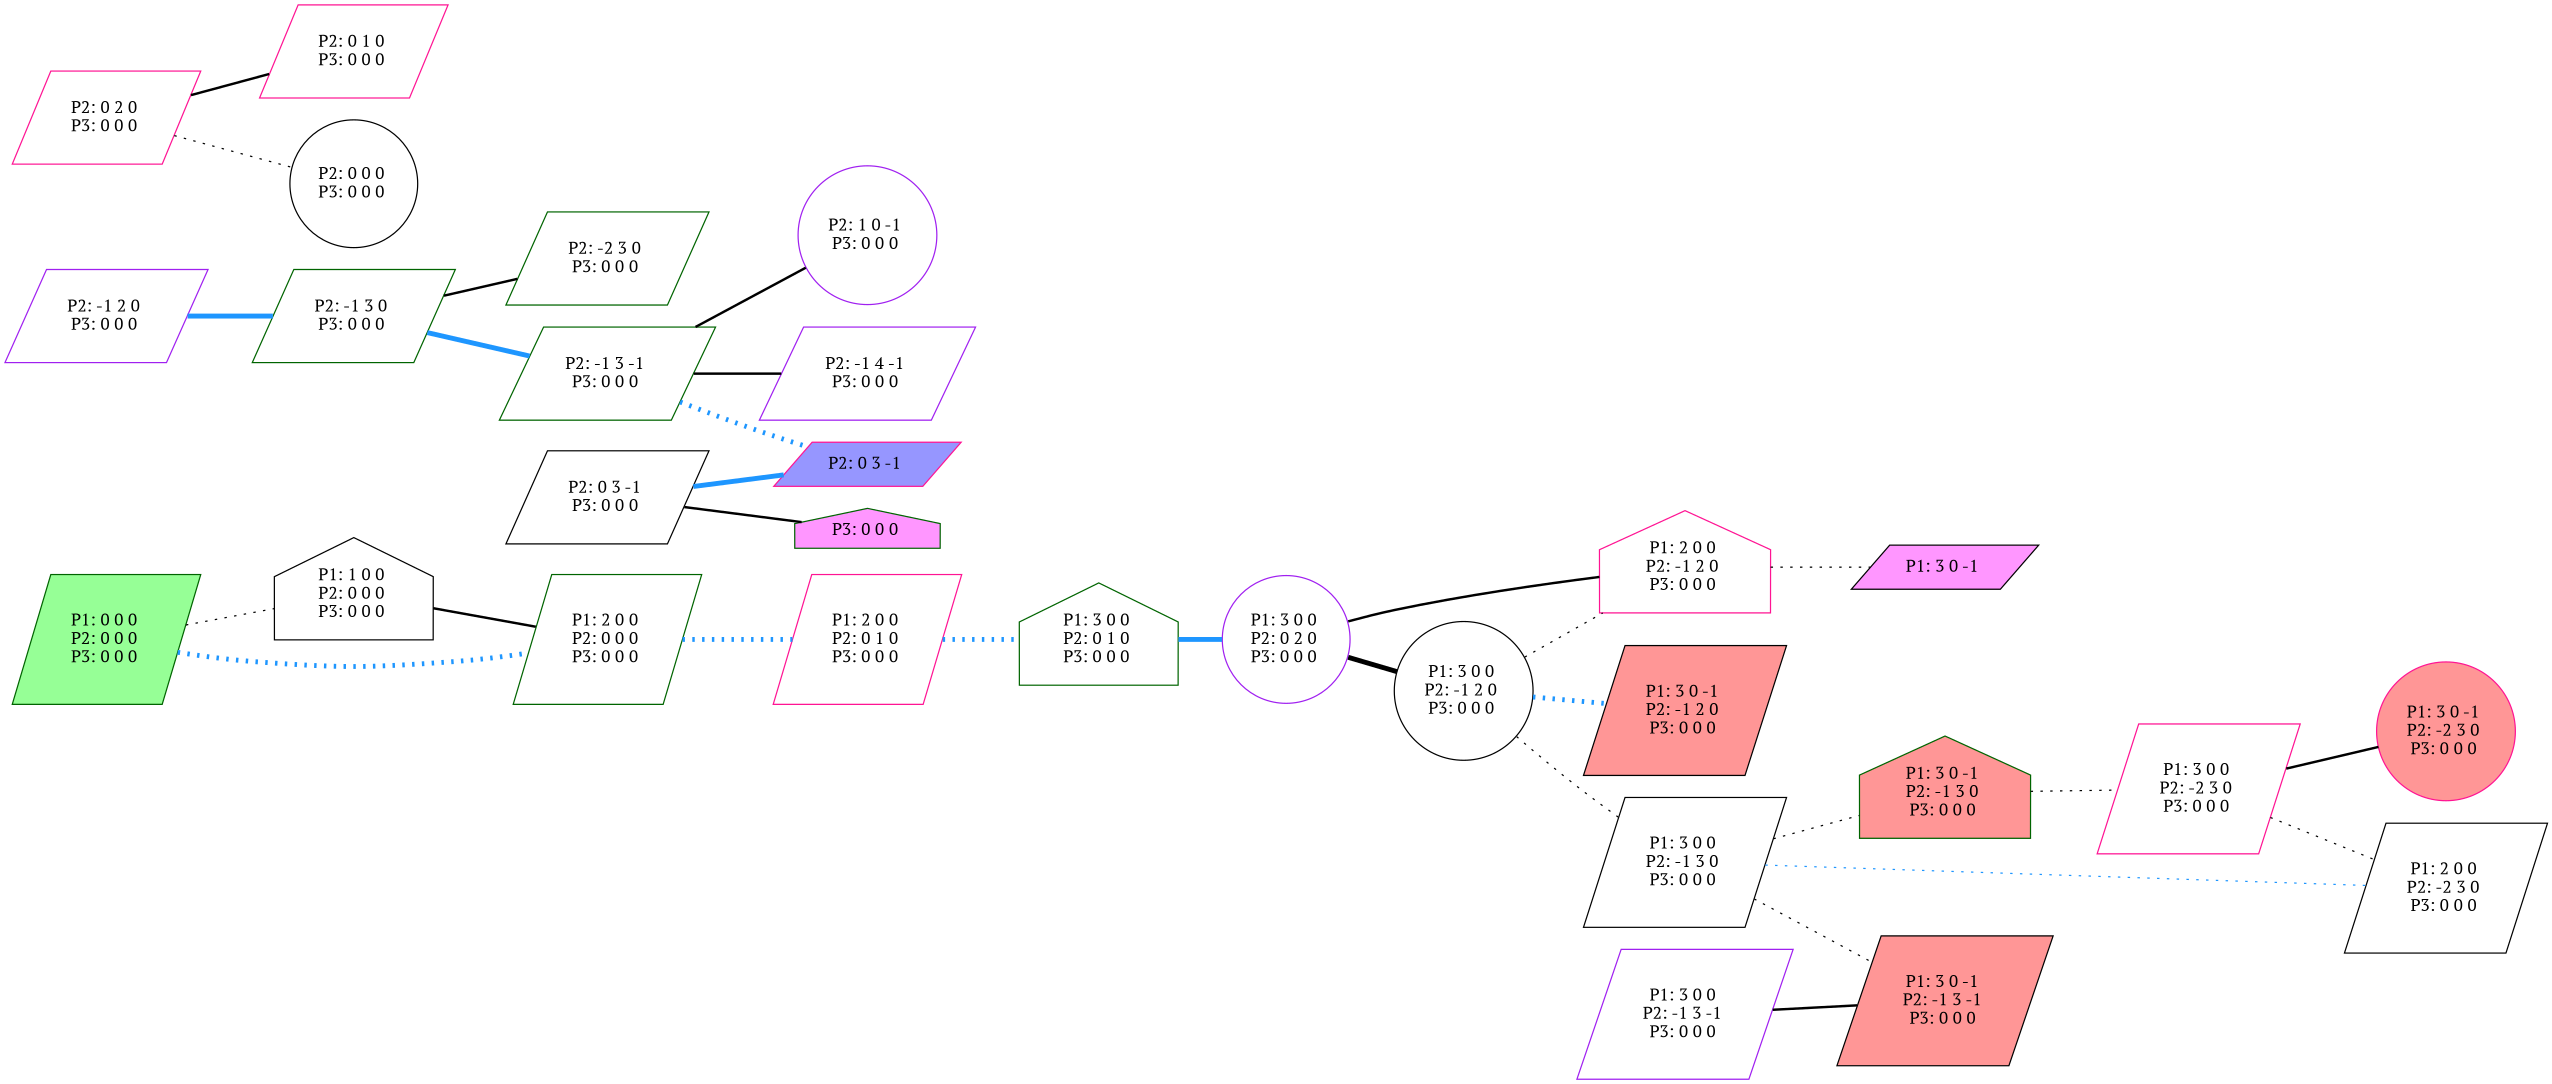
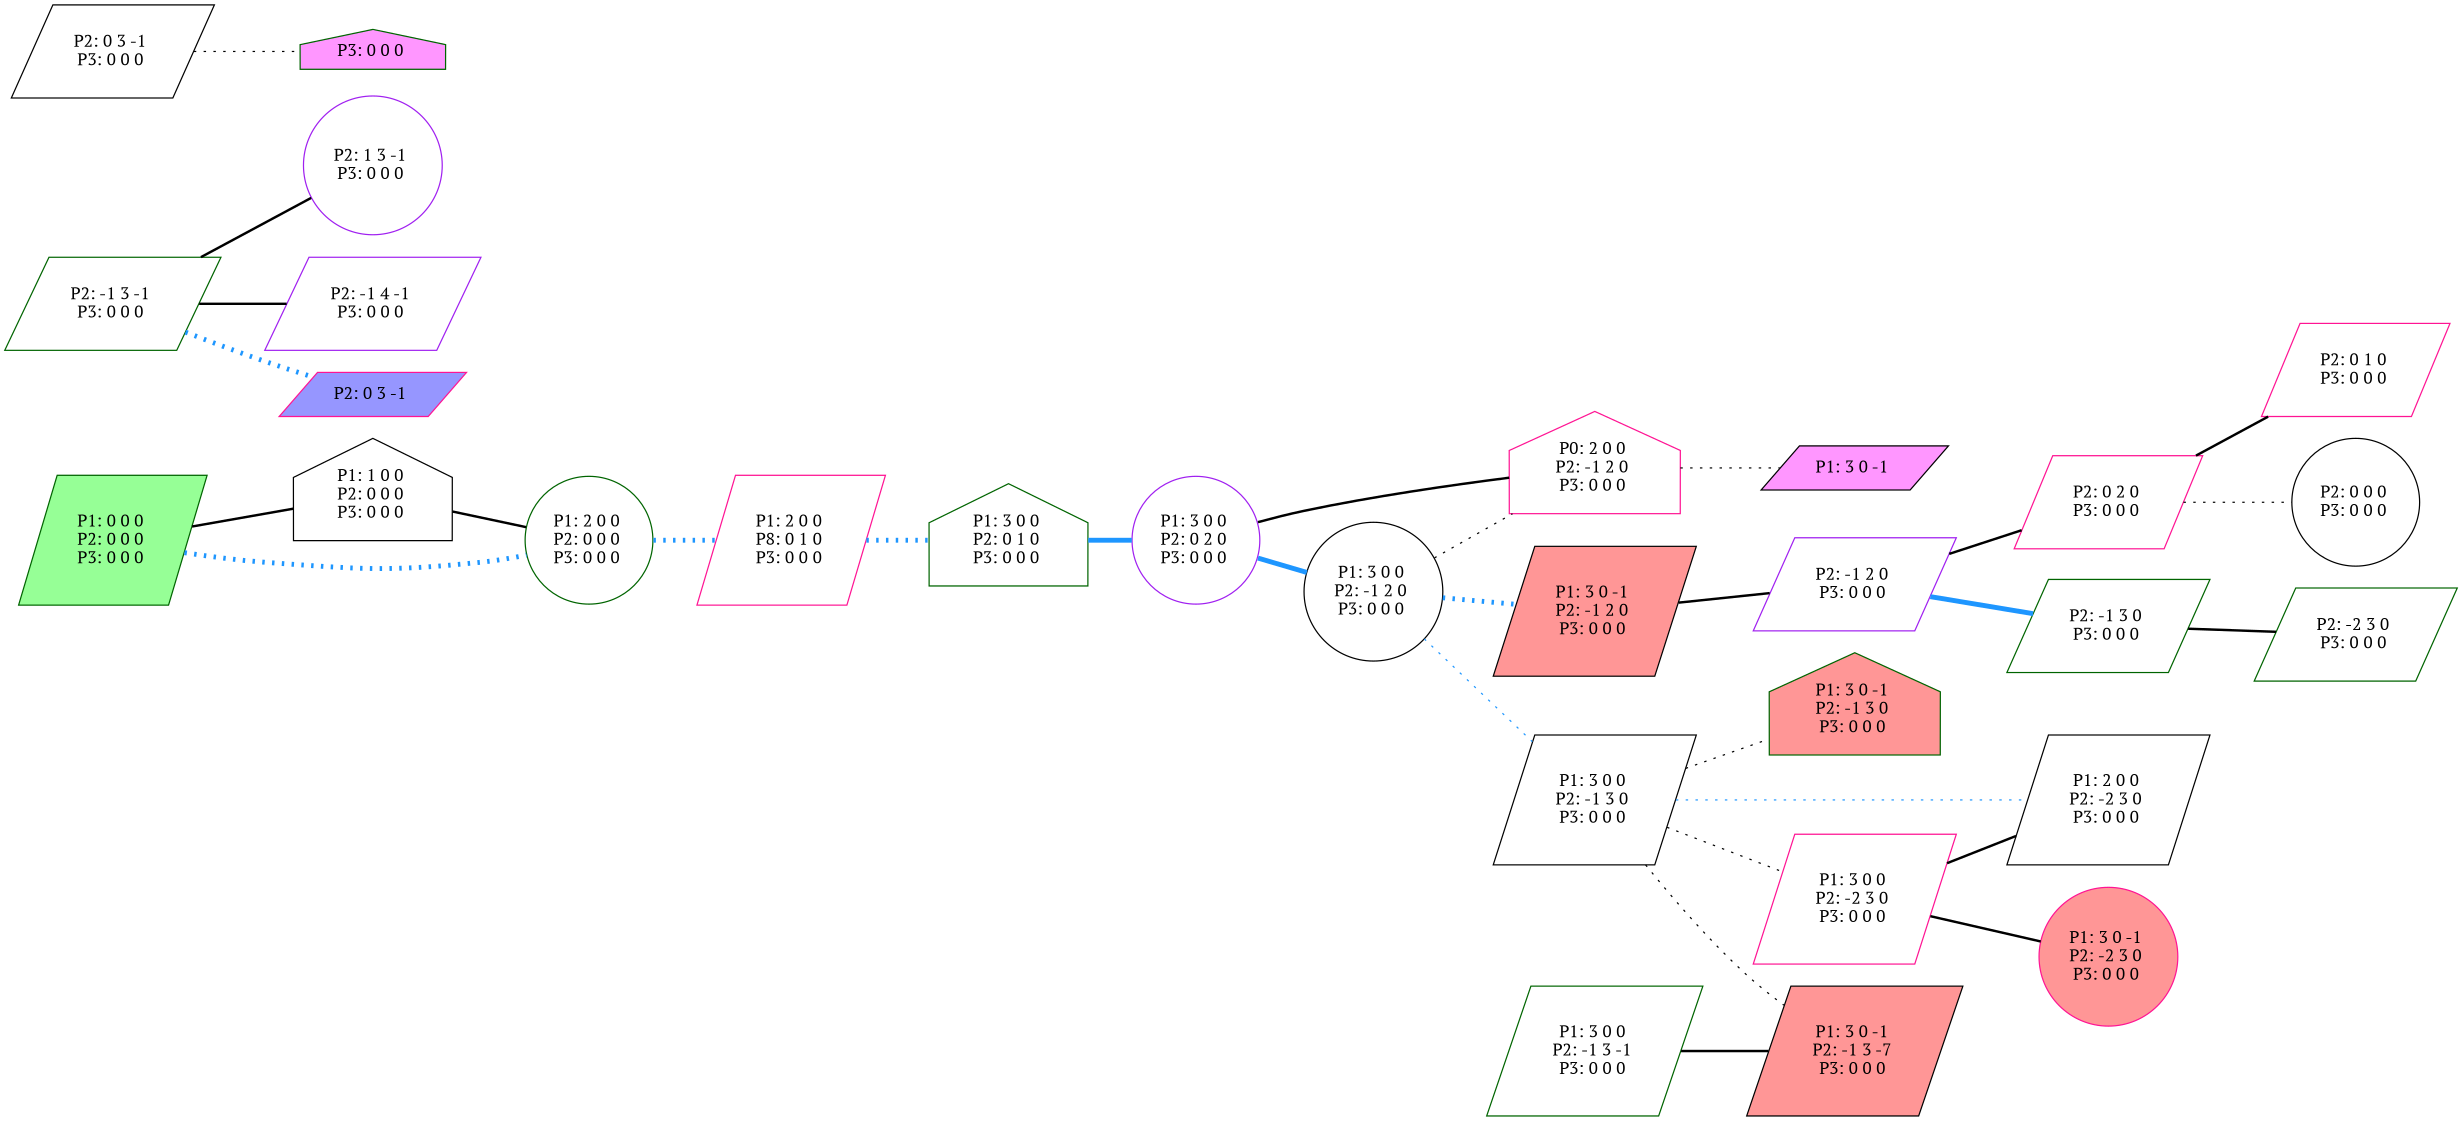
(867, 235) -> (373, 165)
(478, 344) -> none
(739, 481) -> none
(743, 515) -> (247, 51)
none -> (1985, 542)
(1685, 567) -> (1595, 468)
none -> (1724, 598)
(230, 617) -> (243, 518)
(607, 639) -> (589, 540)
(867, 639) -> (791, 540)
(1373, 664) -> (1282, 565)
(1566, 778) -> (1478, 690)
(2074, 791) -> (1725, 850)
(2322, 839) -> (1982, 850)
(1945, 1001) -> (1855, 1051)
(1685, 1014) -> (1595, 1051)
